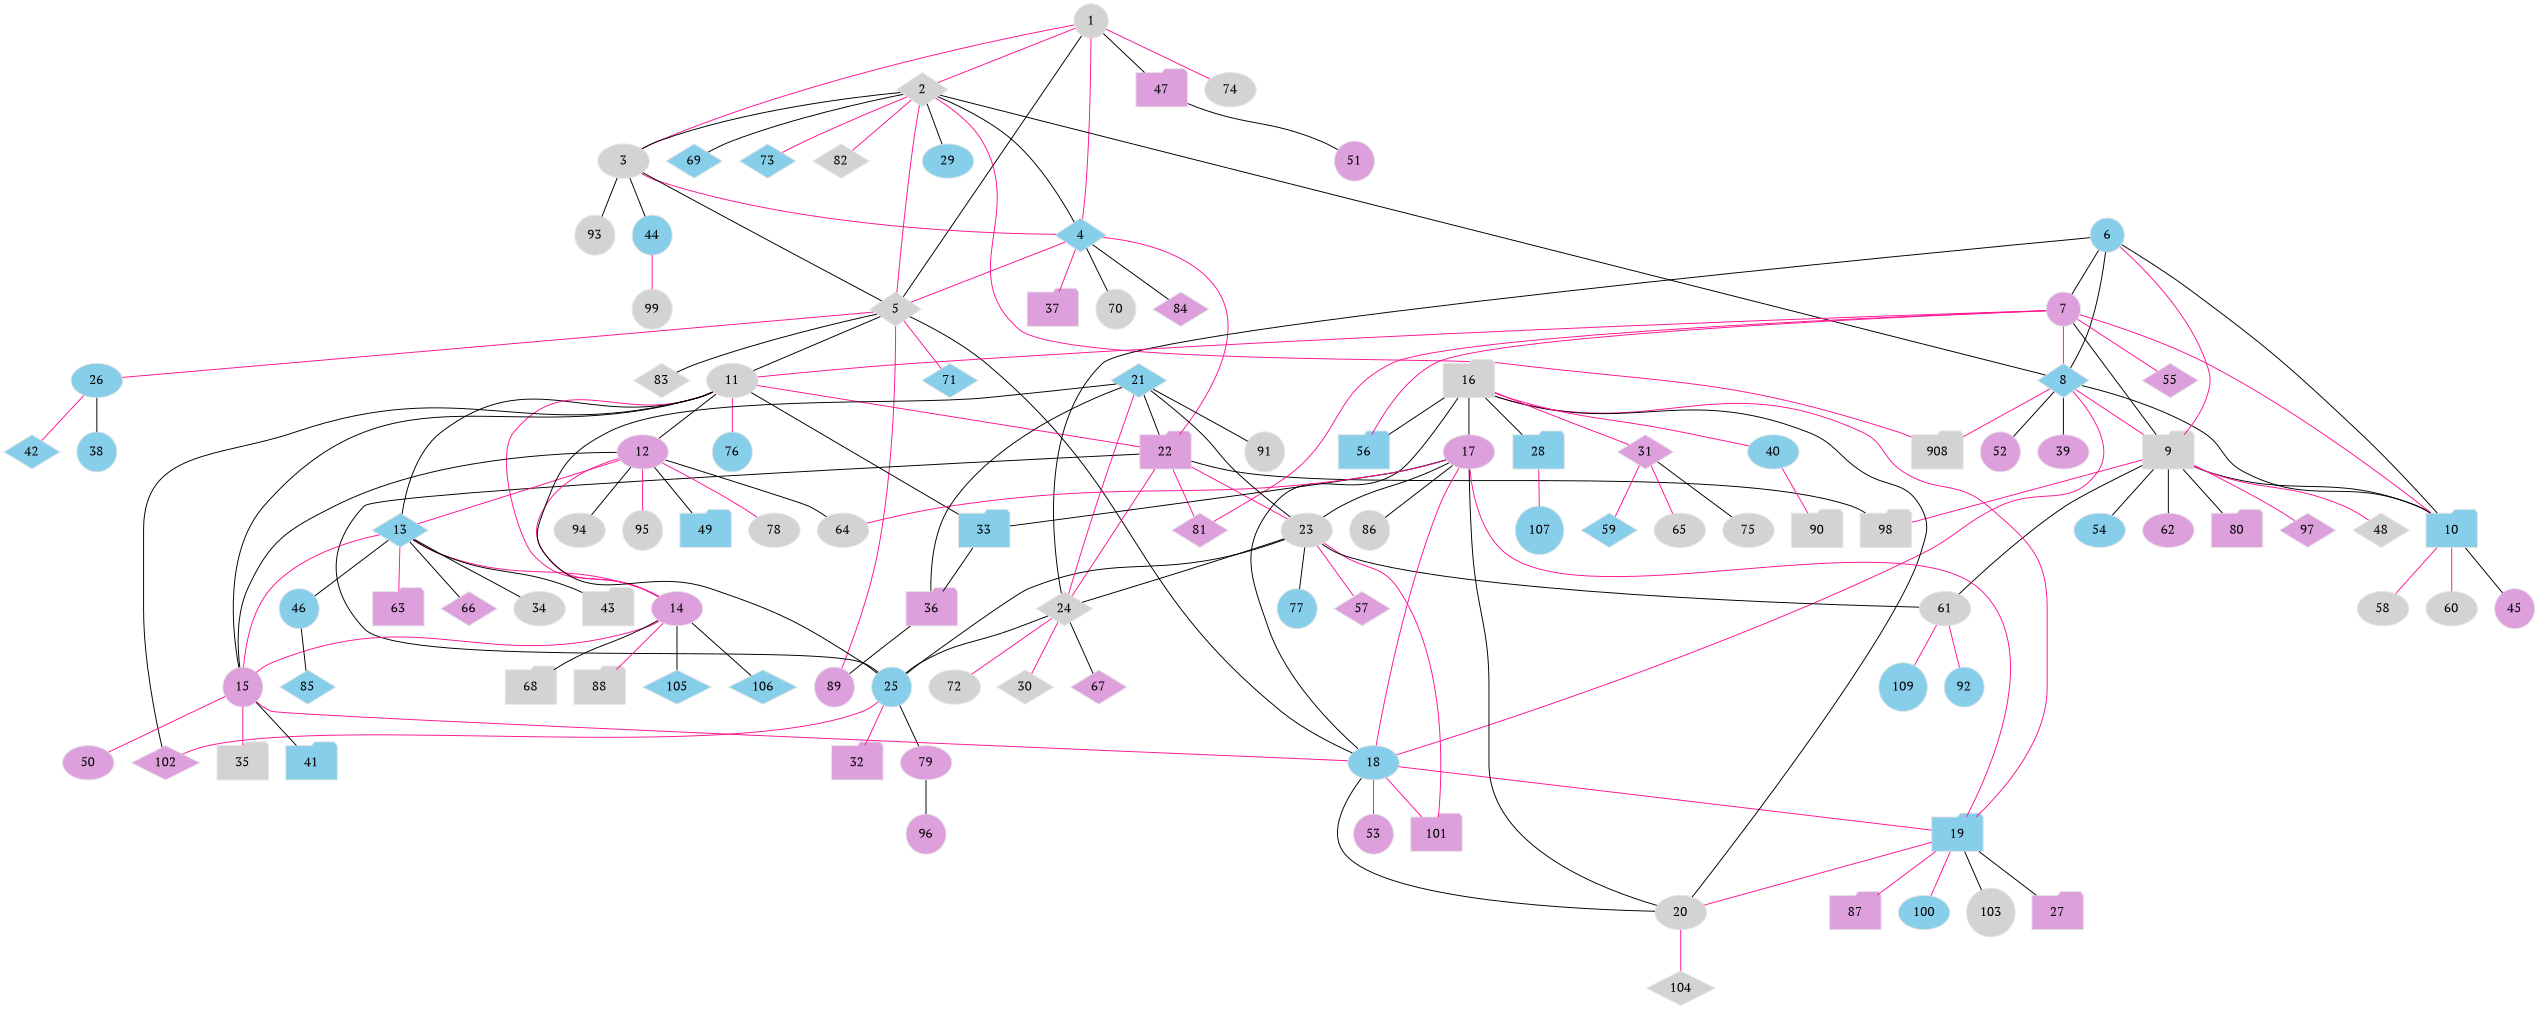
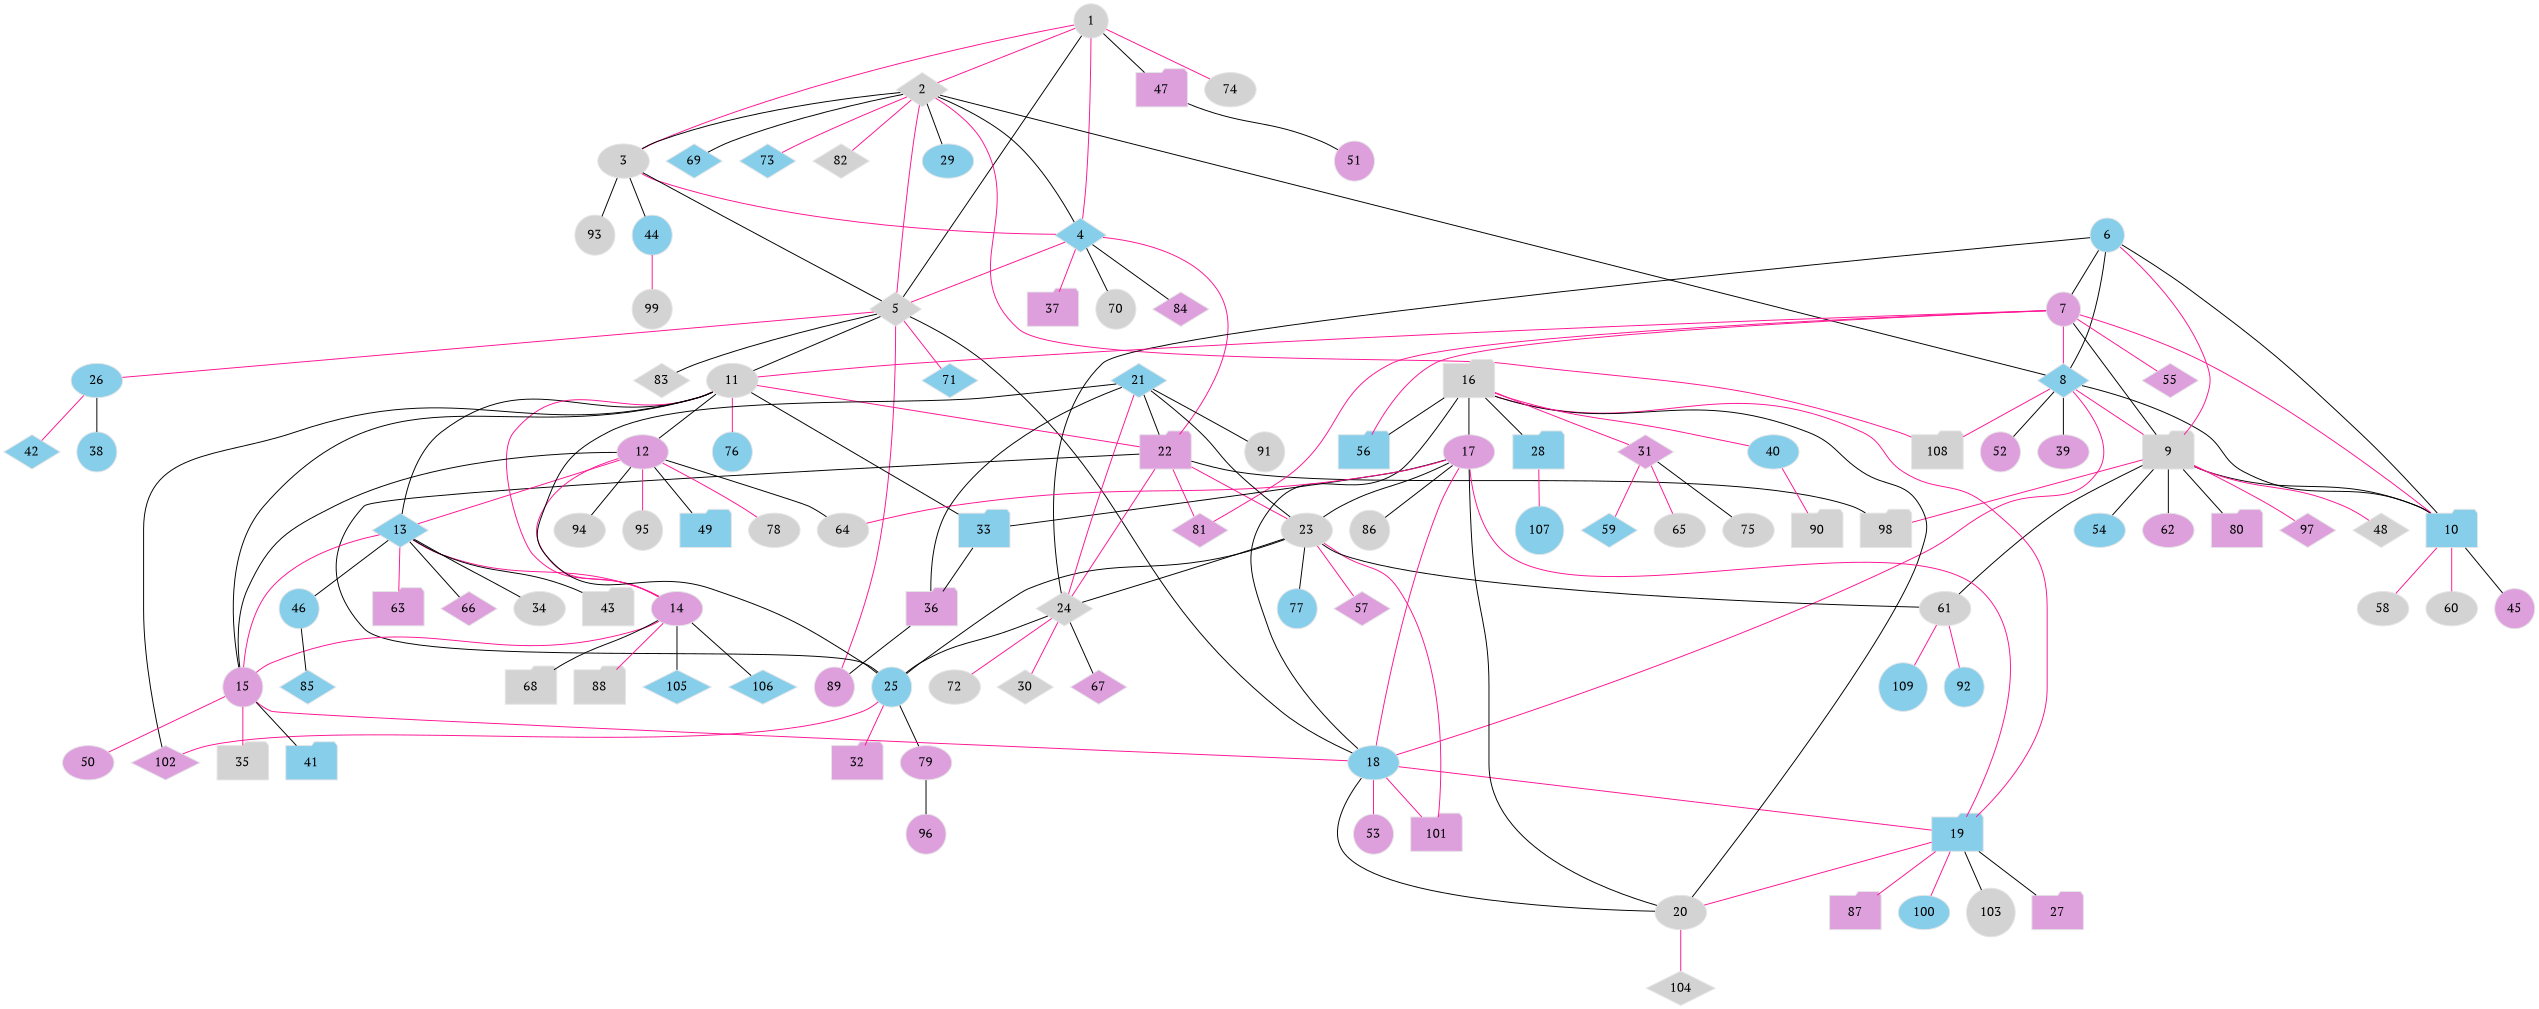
(1937, 452) -> (1937, 452)
